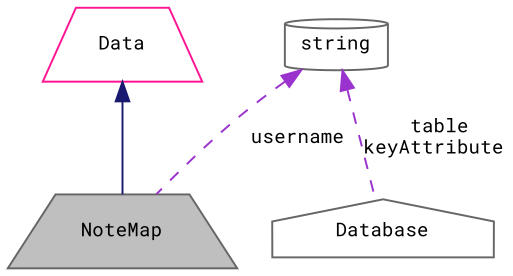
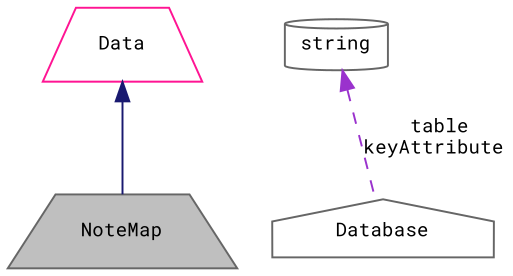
(218, 135) -> none
